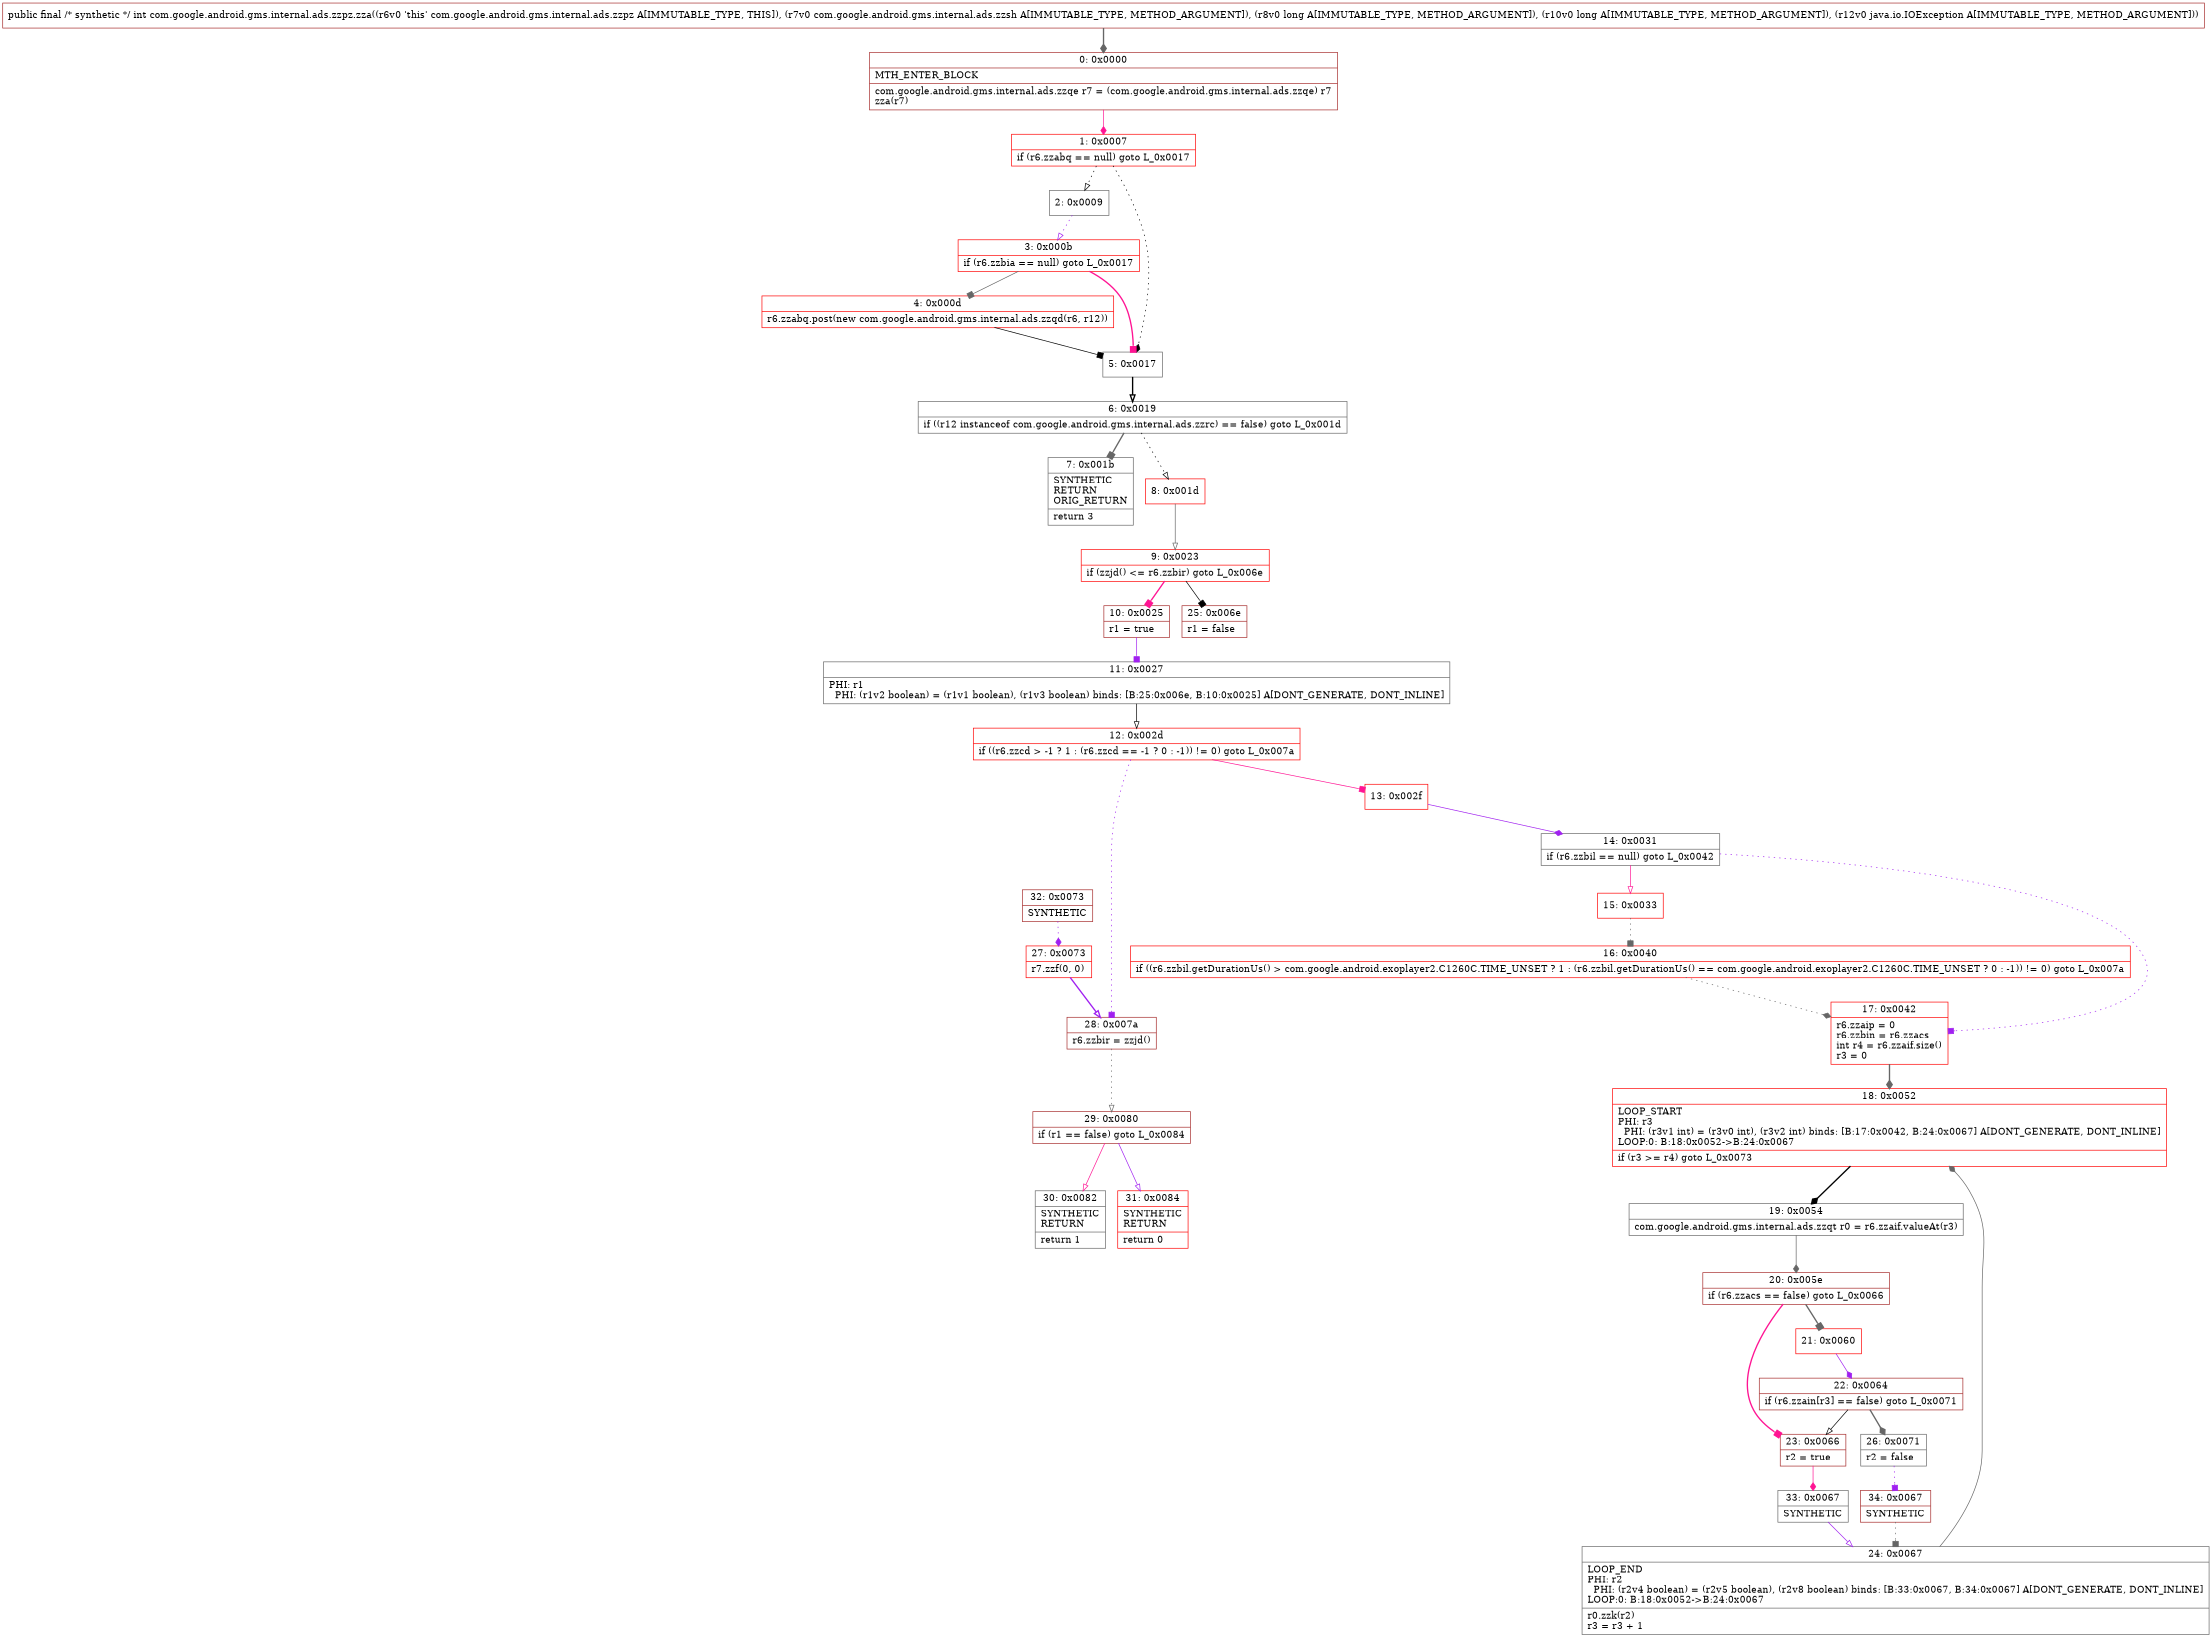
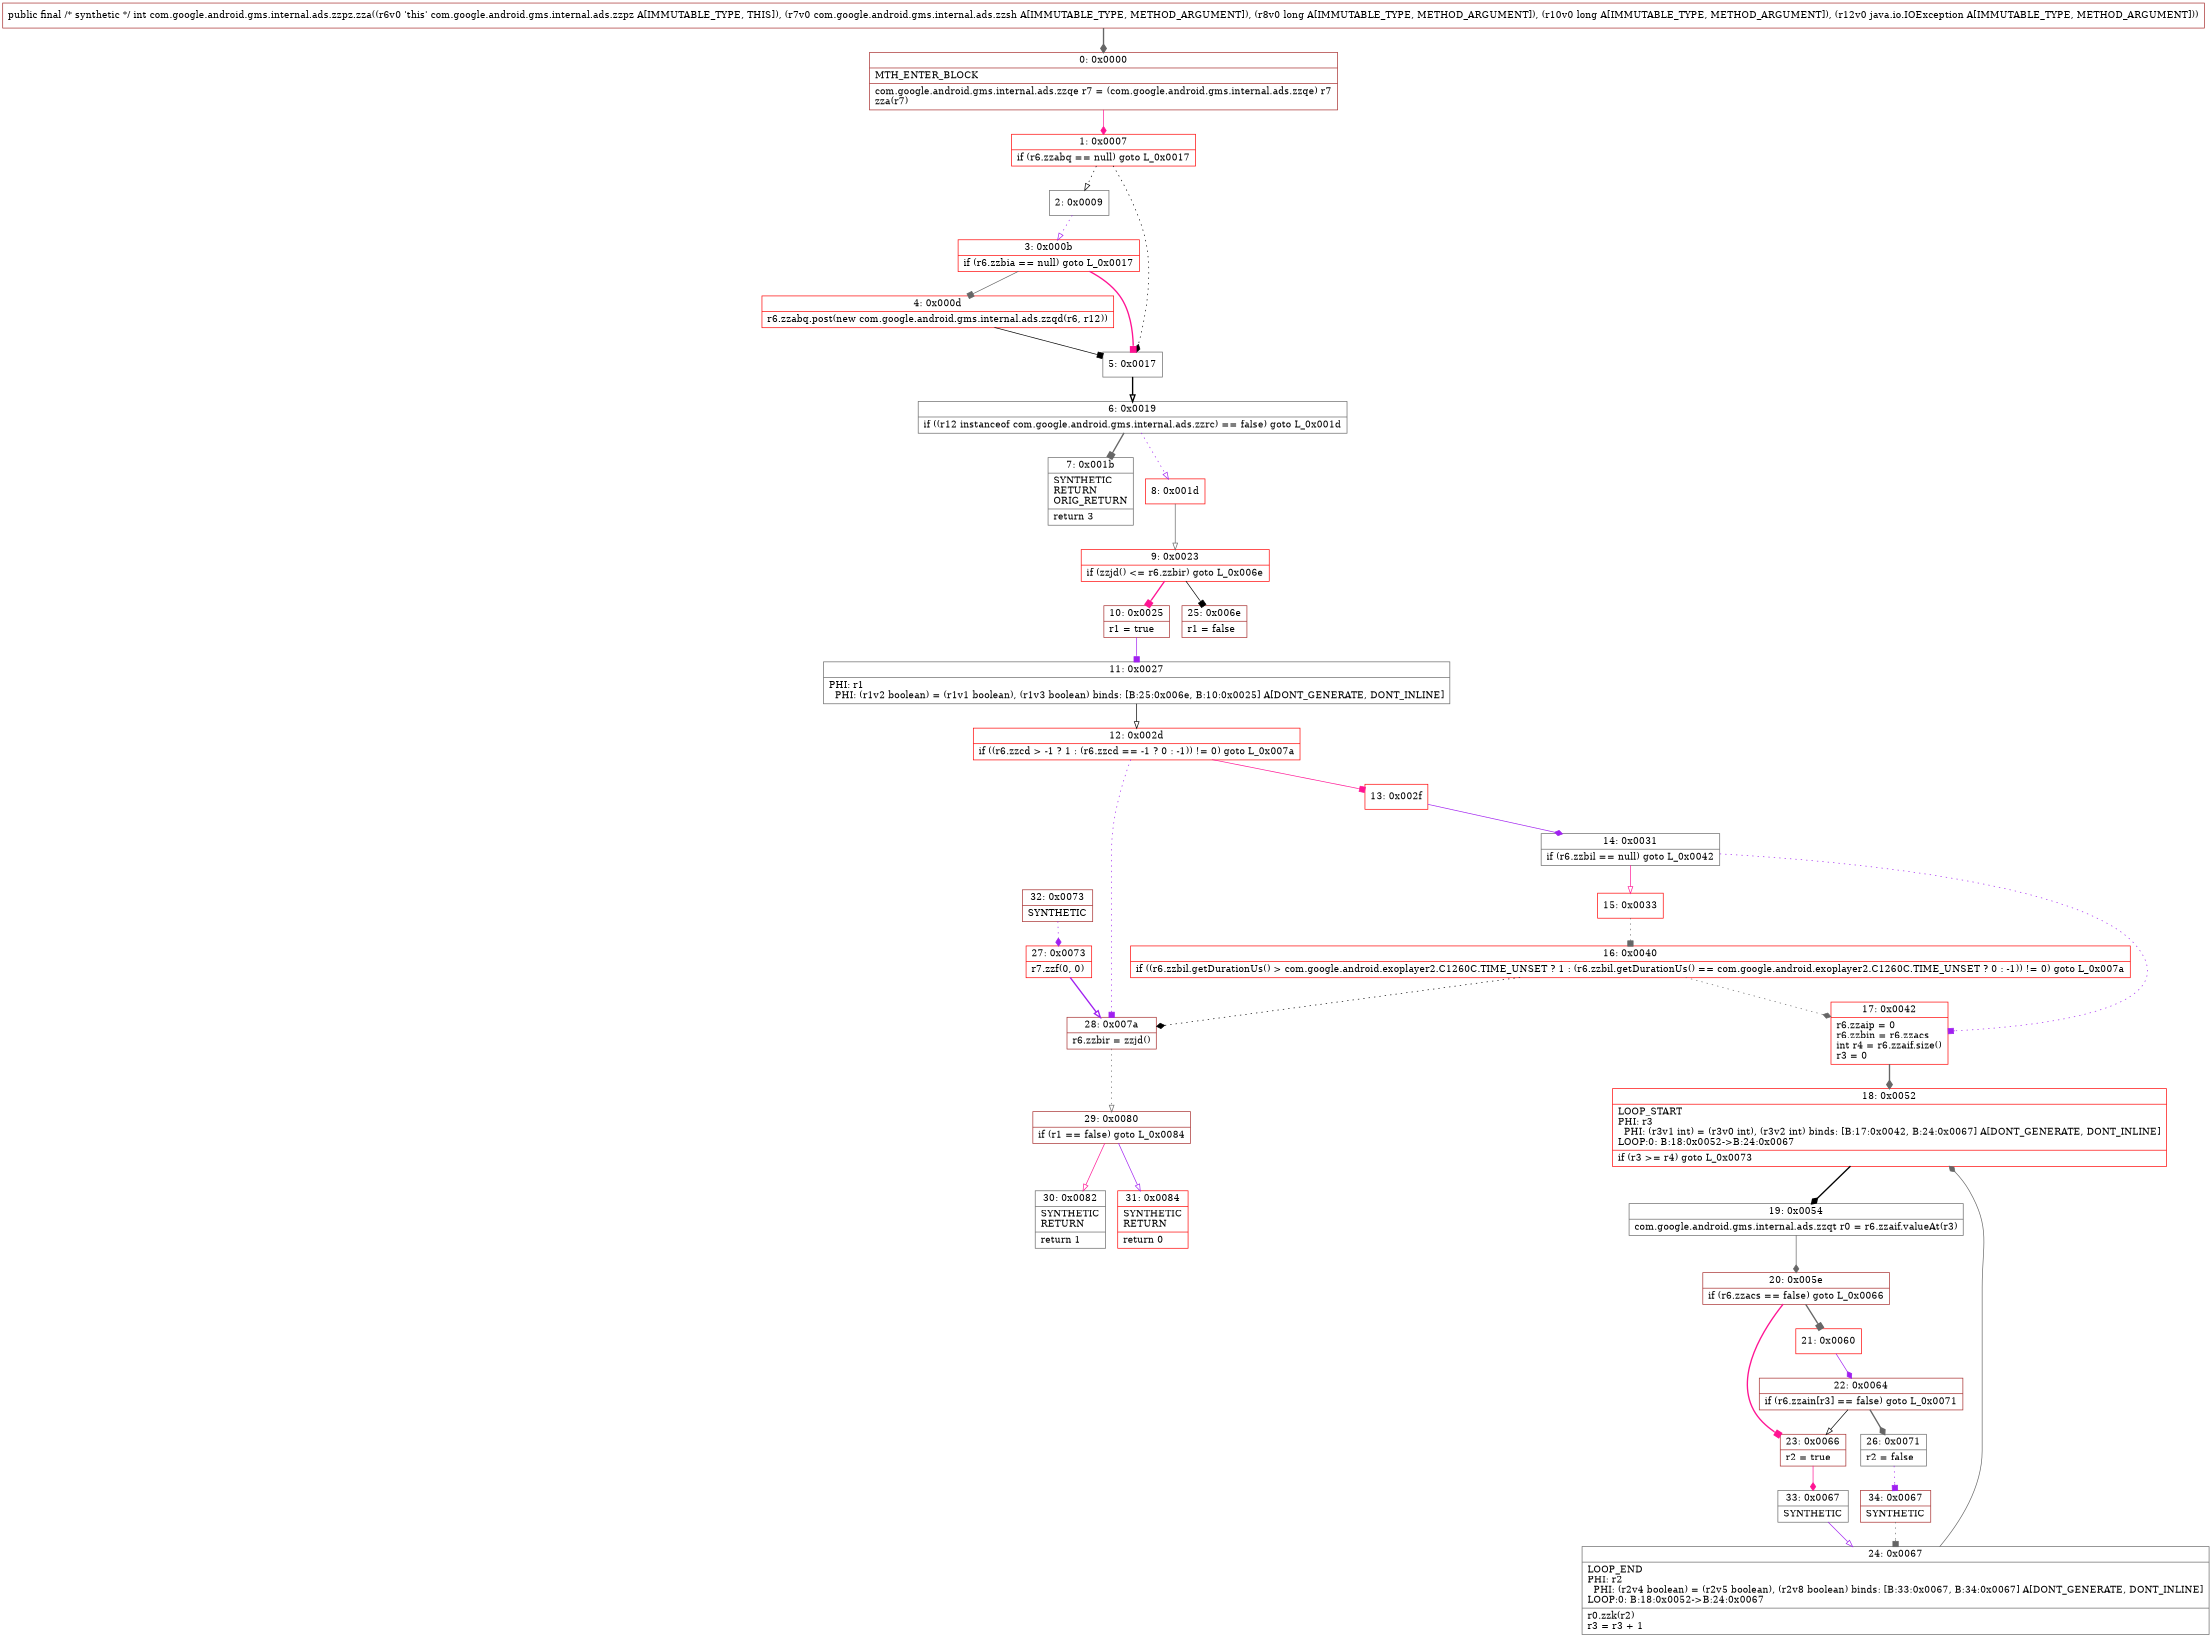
(1153, 453) -> (1153, 453)
none -> (1342, 1001)
